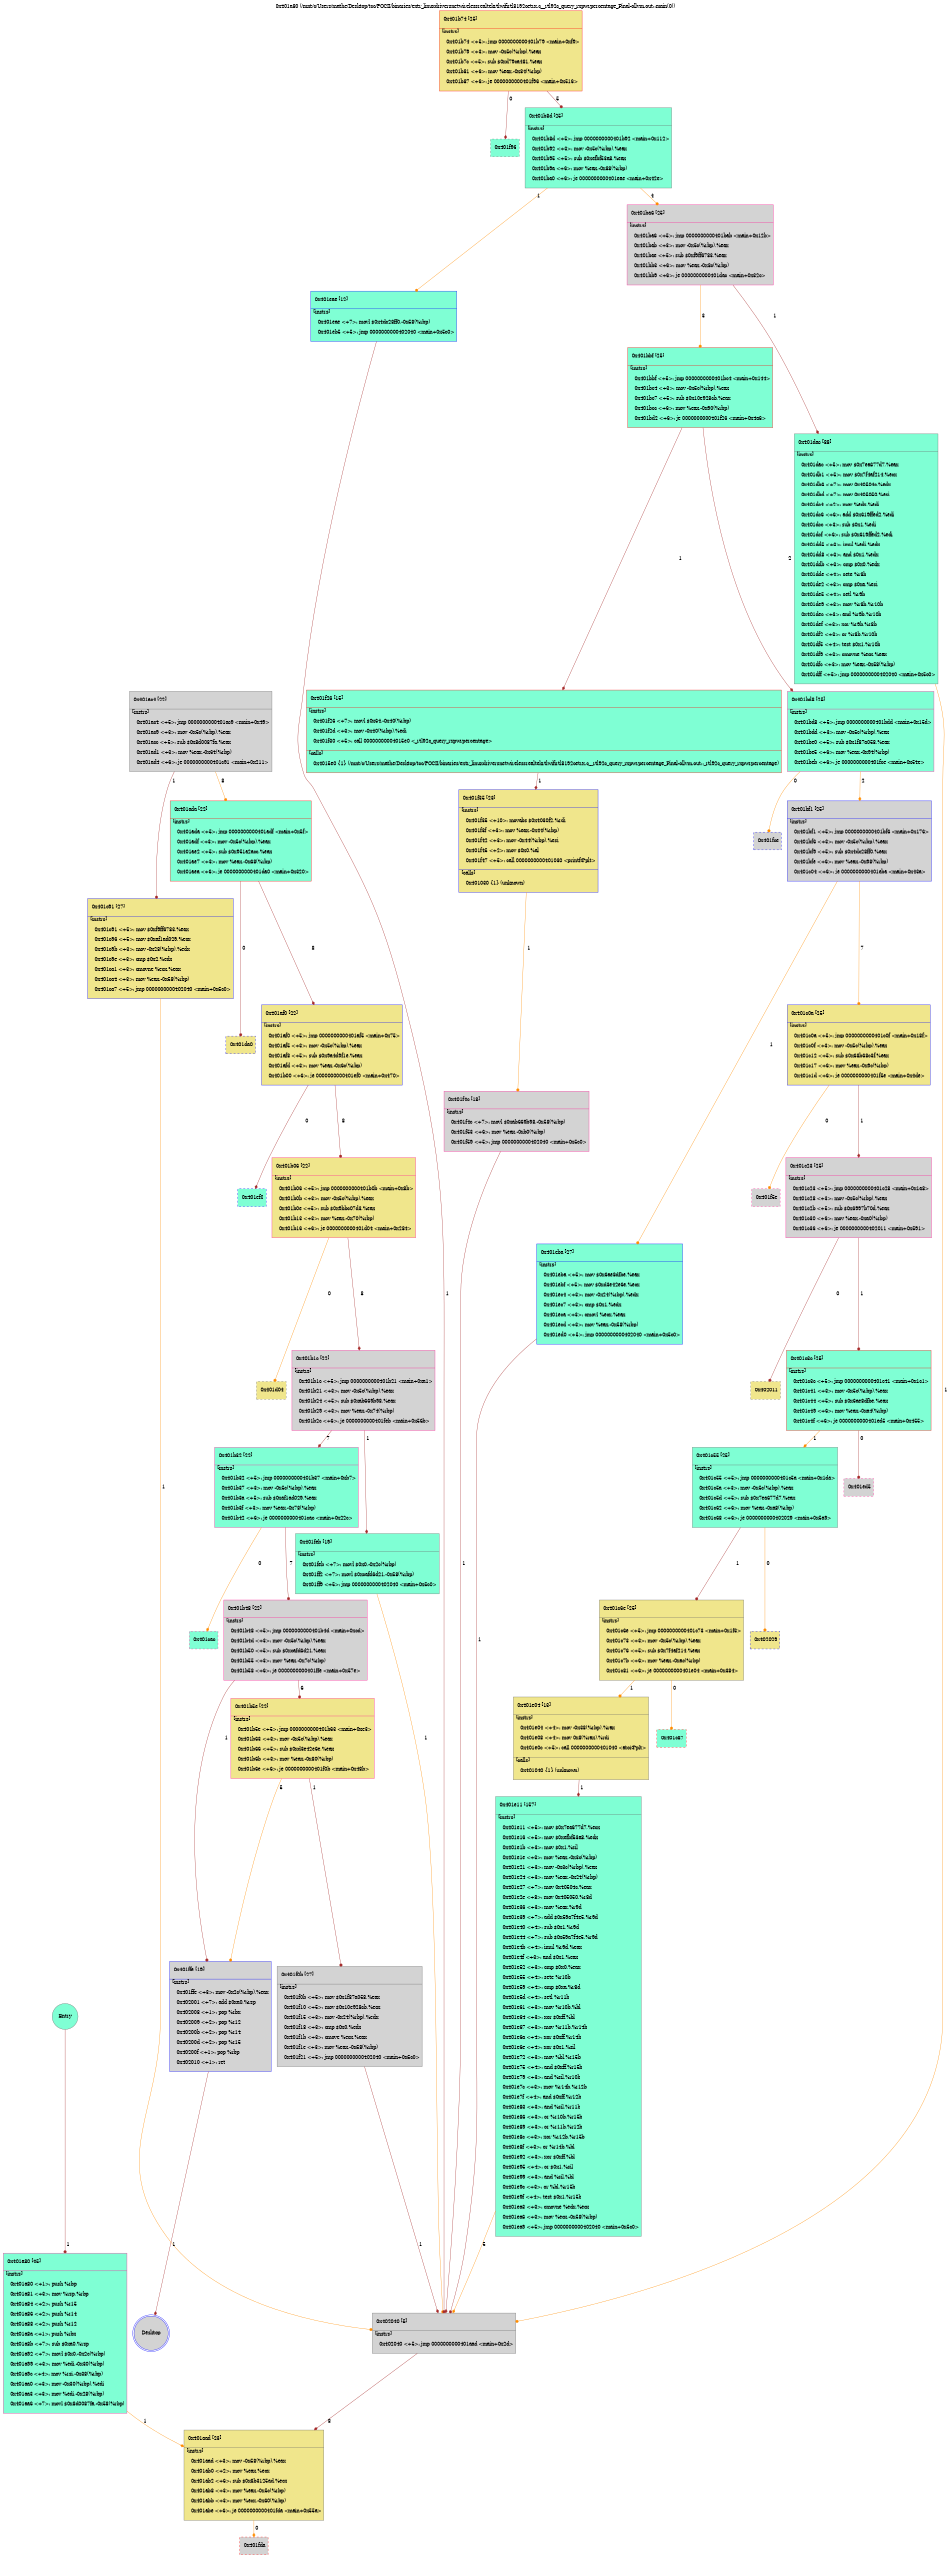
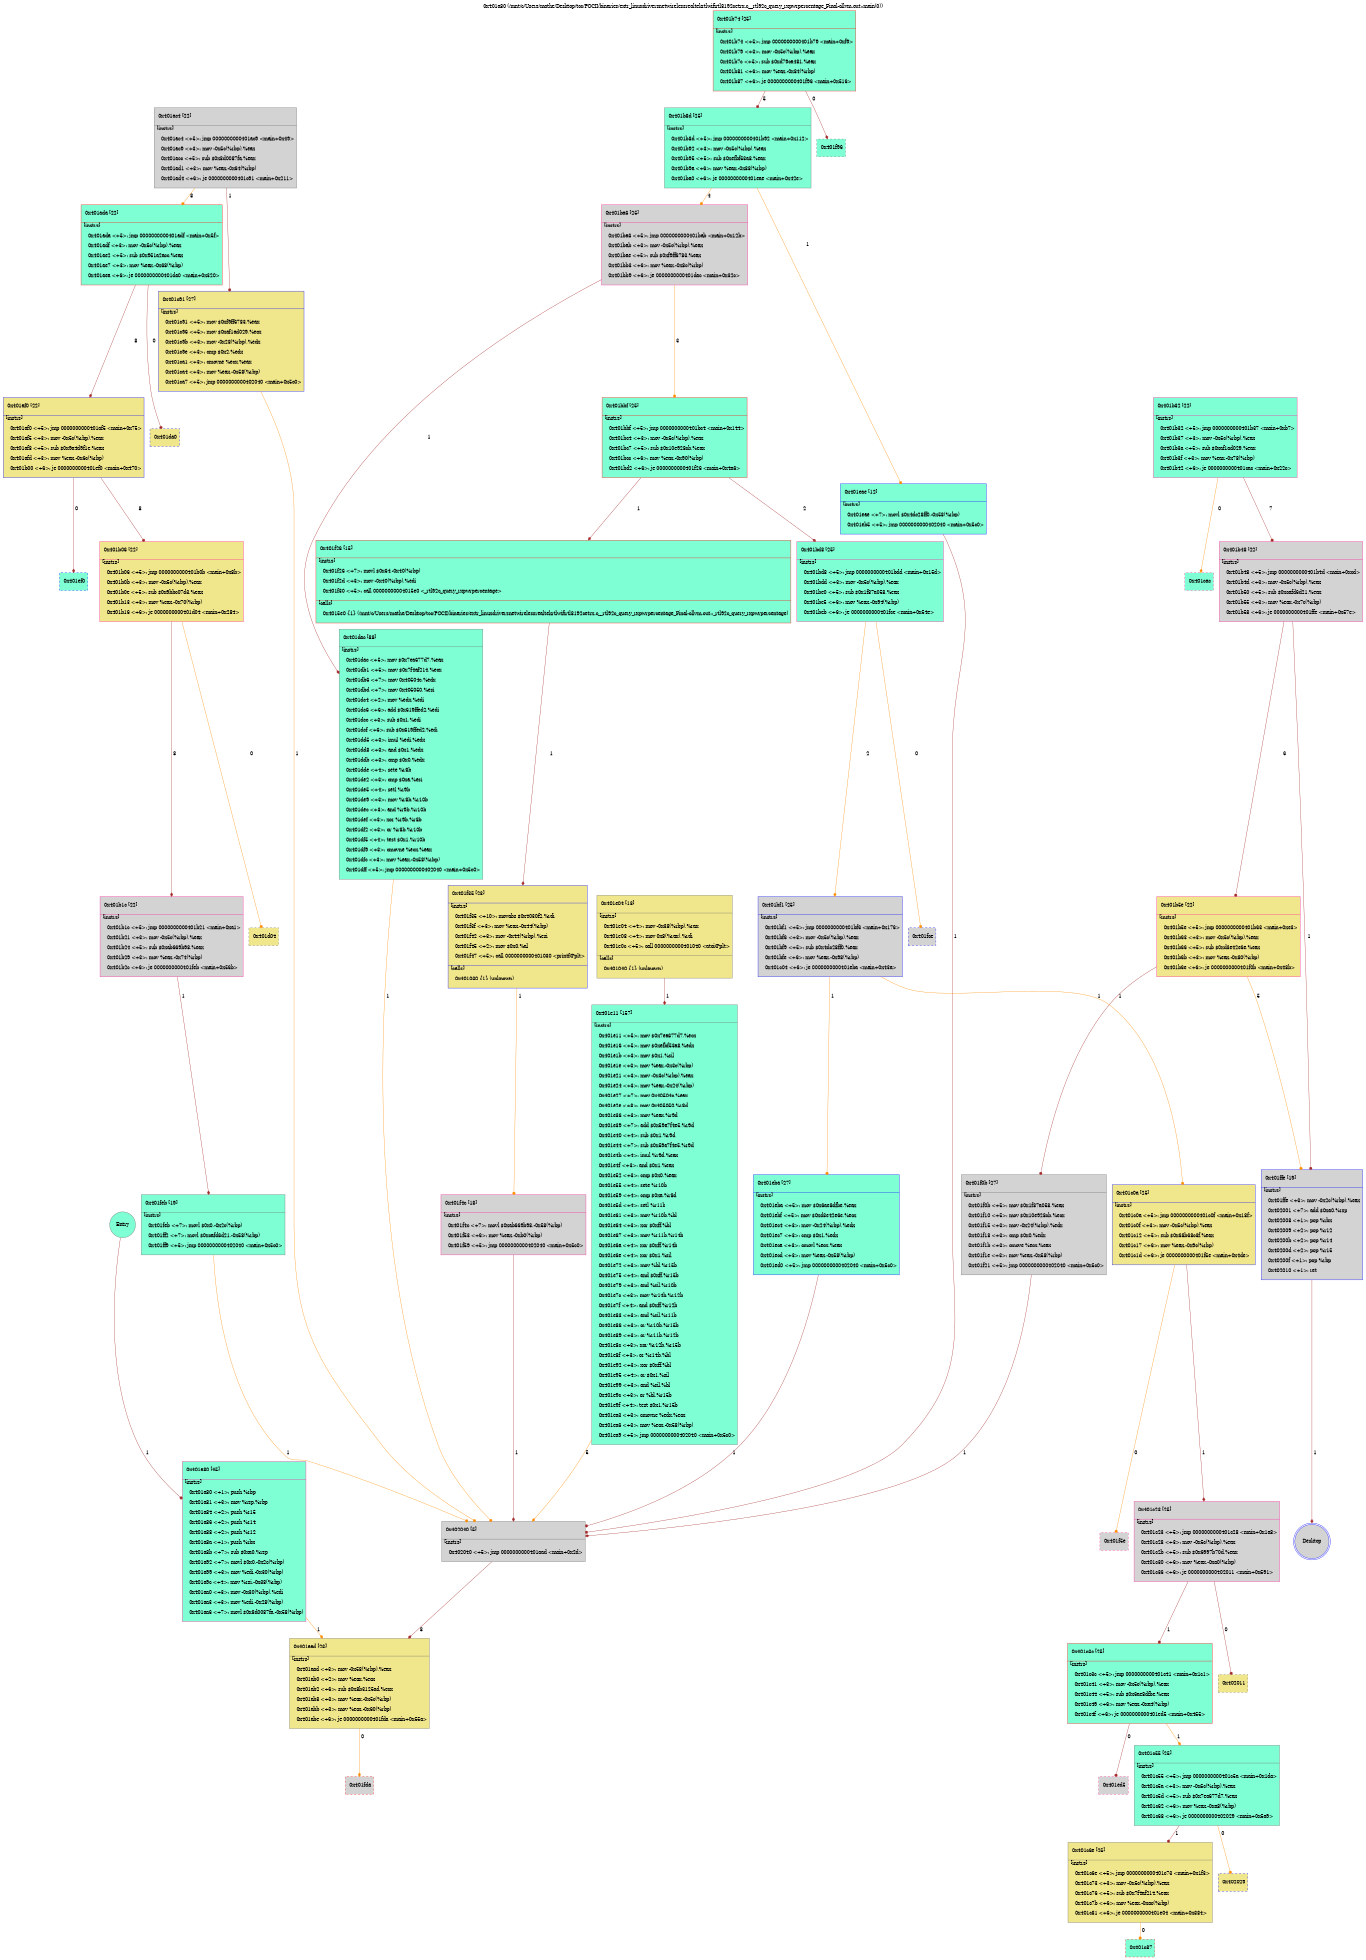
(511, 51) -> (784, 51)
(861, 949) -> (1098, 996)
(326, 1437) -> none
(628, 1688) -> none
